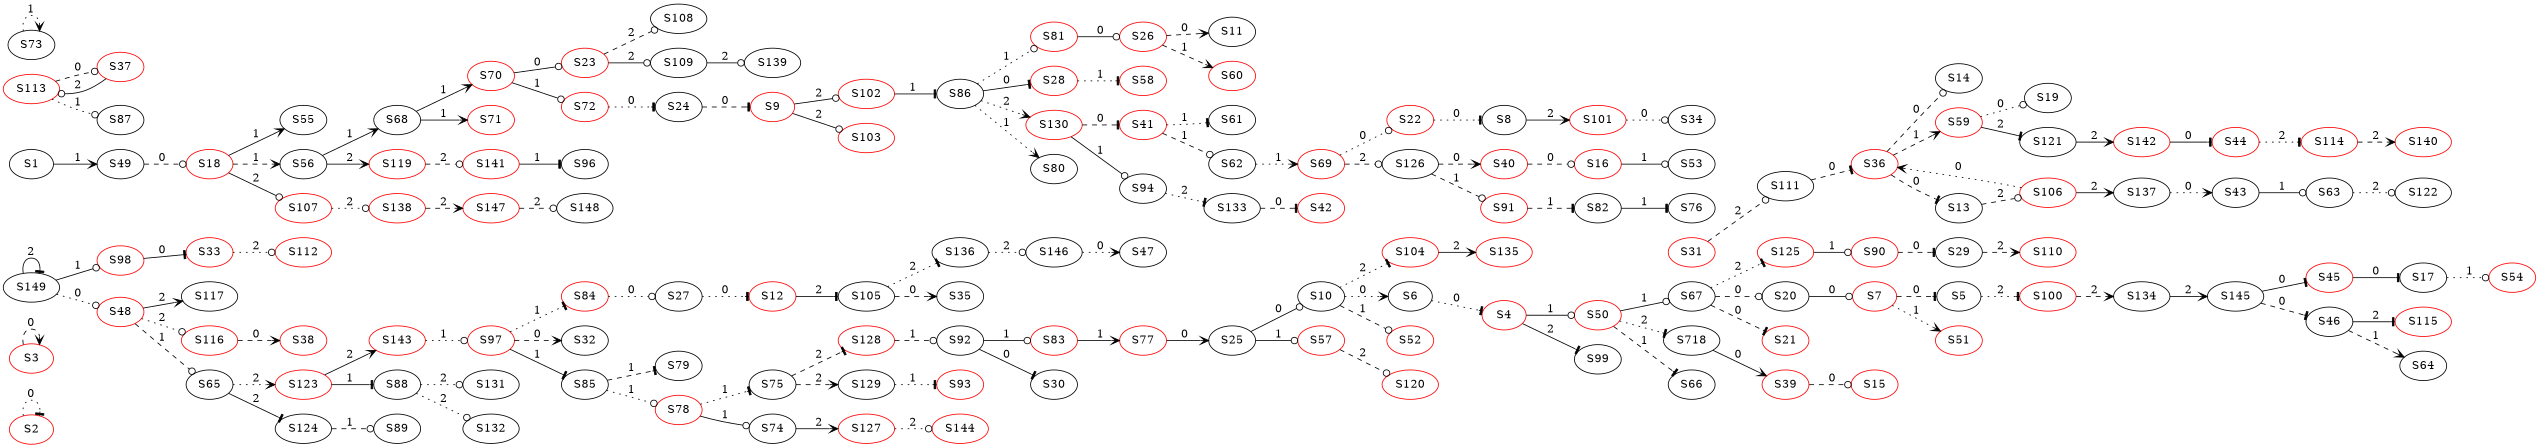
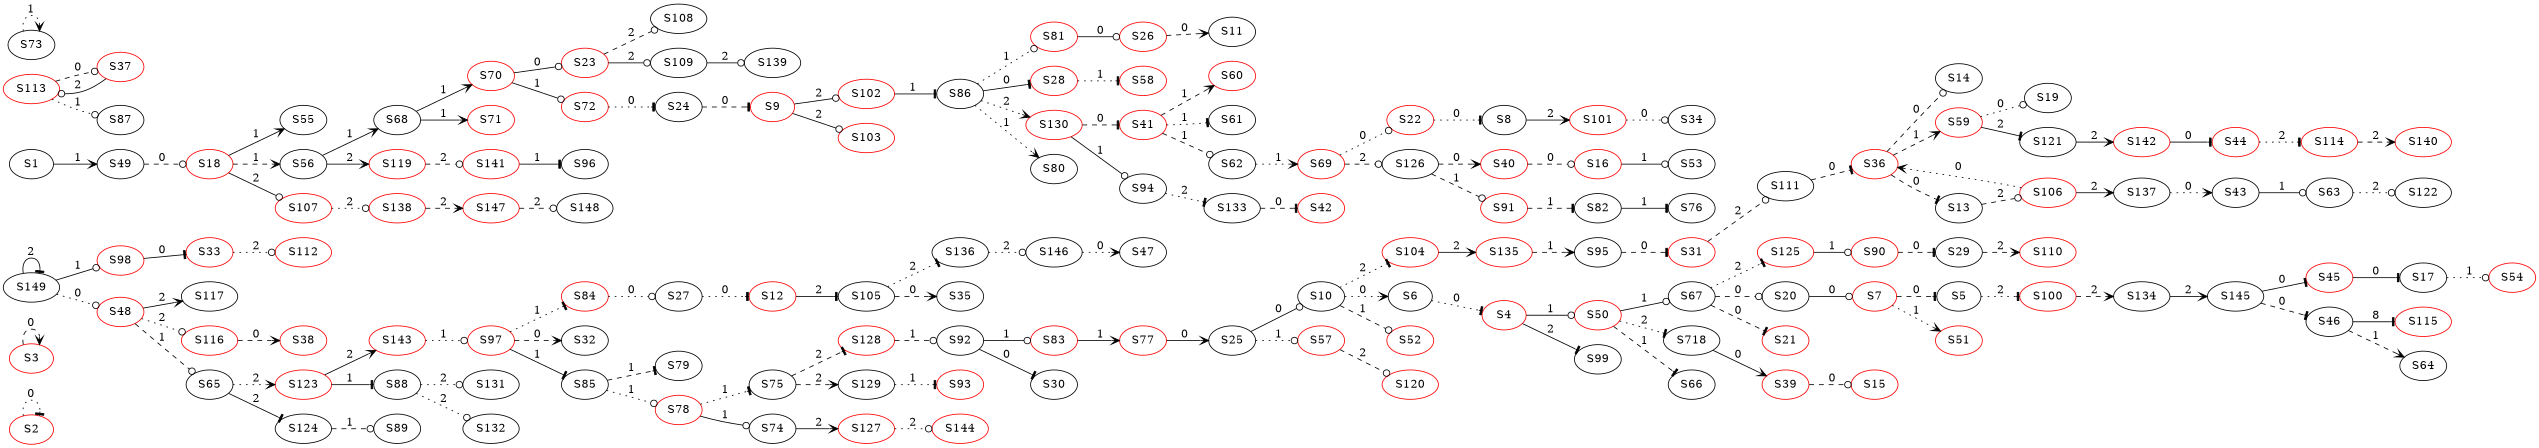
(1184, 55) -> (1184, 102)
none -> (1598, 252)
(2376, 316) -> (2376, 316)
(1273, 341) -> (1273, 341)
